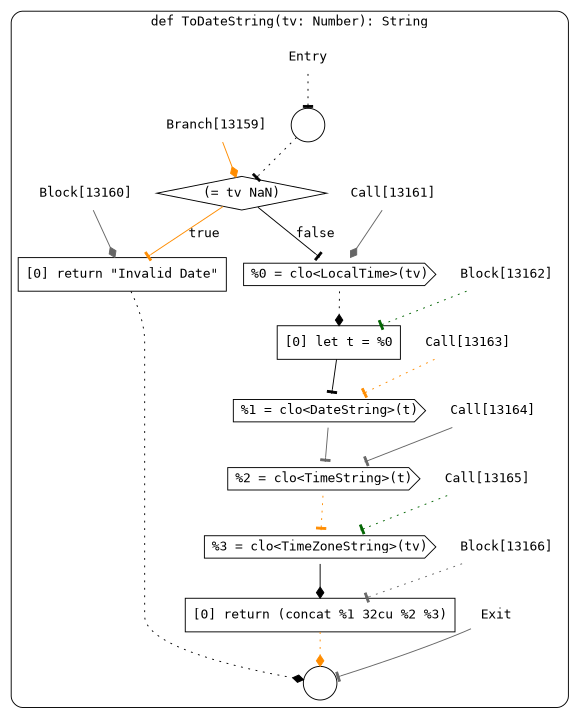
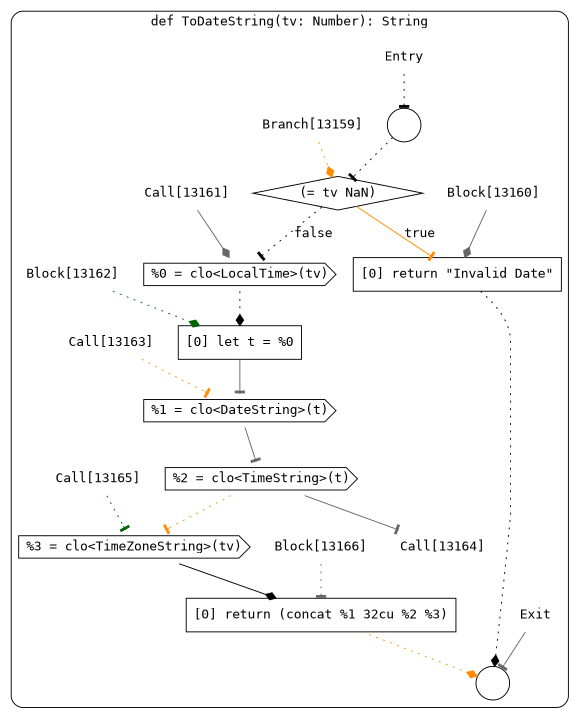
(227, 154) -> (323, 154)
(287, 231) -> (293, 231)
(425, 308) -> (151, 306)
(334, 374) -> (240, 374)
(411, 444) -> (350, 512)
